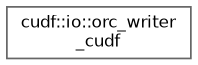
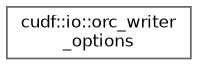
(99, 33) -> (99, 33)
